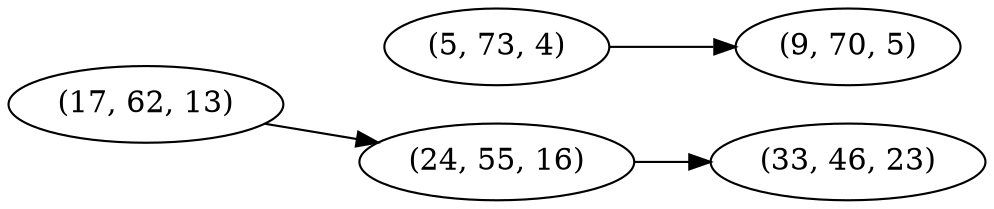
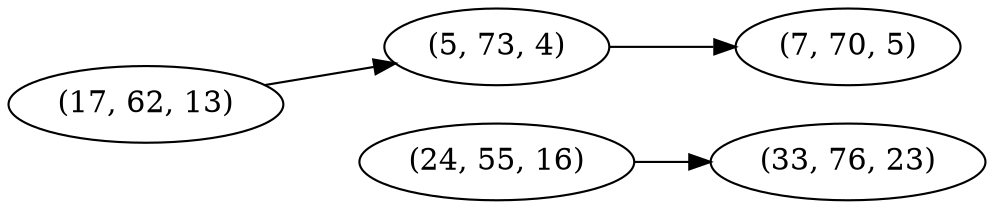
(848, 47) -> (848, 47)
(310, 131) -> (319, 76)
(848, 162) -> (848, 162)
